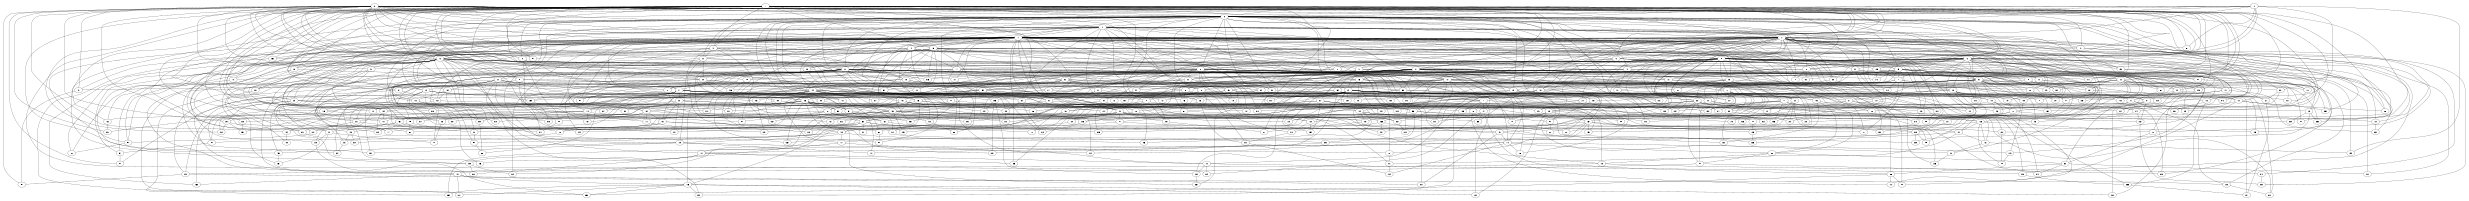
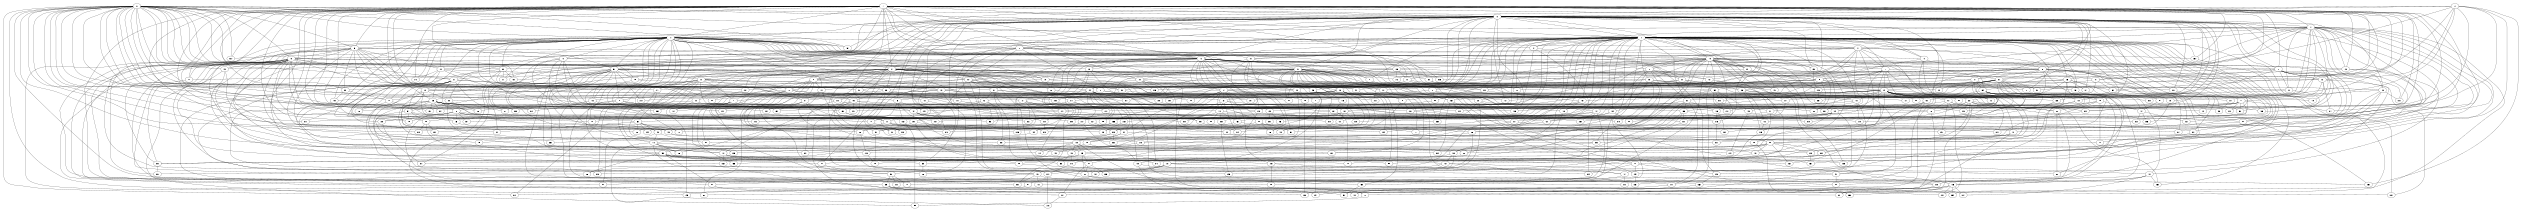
(630, 19) -> (258, 68)
none -> (1916, 101)
(960, 116) -> (864, 117)
(1790, 122) -> none
(689, 126) -> (1869, 138)
(1239, 190) -> (1125, 190)
